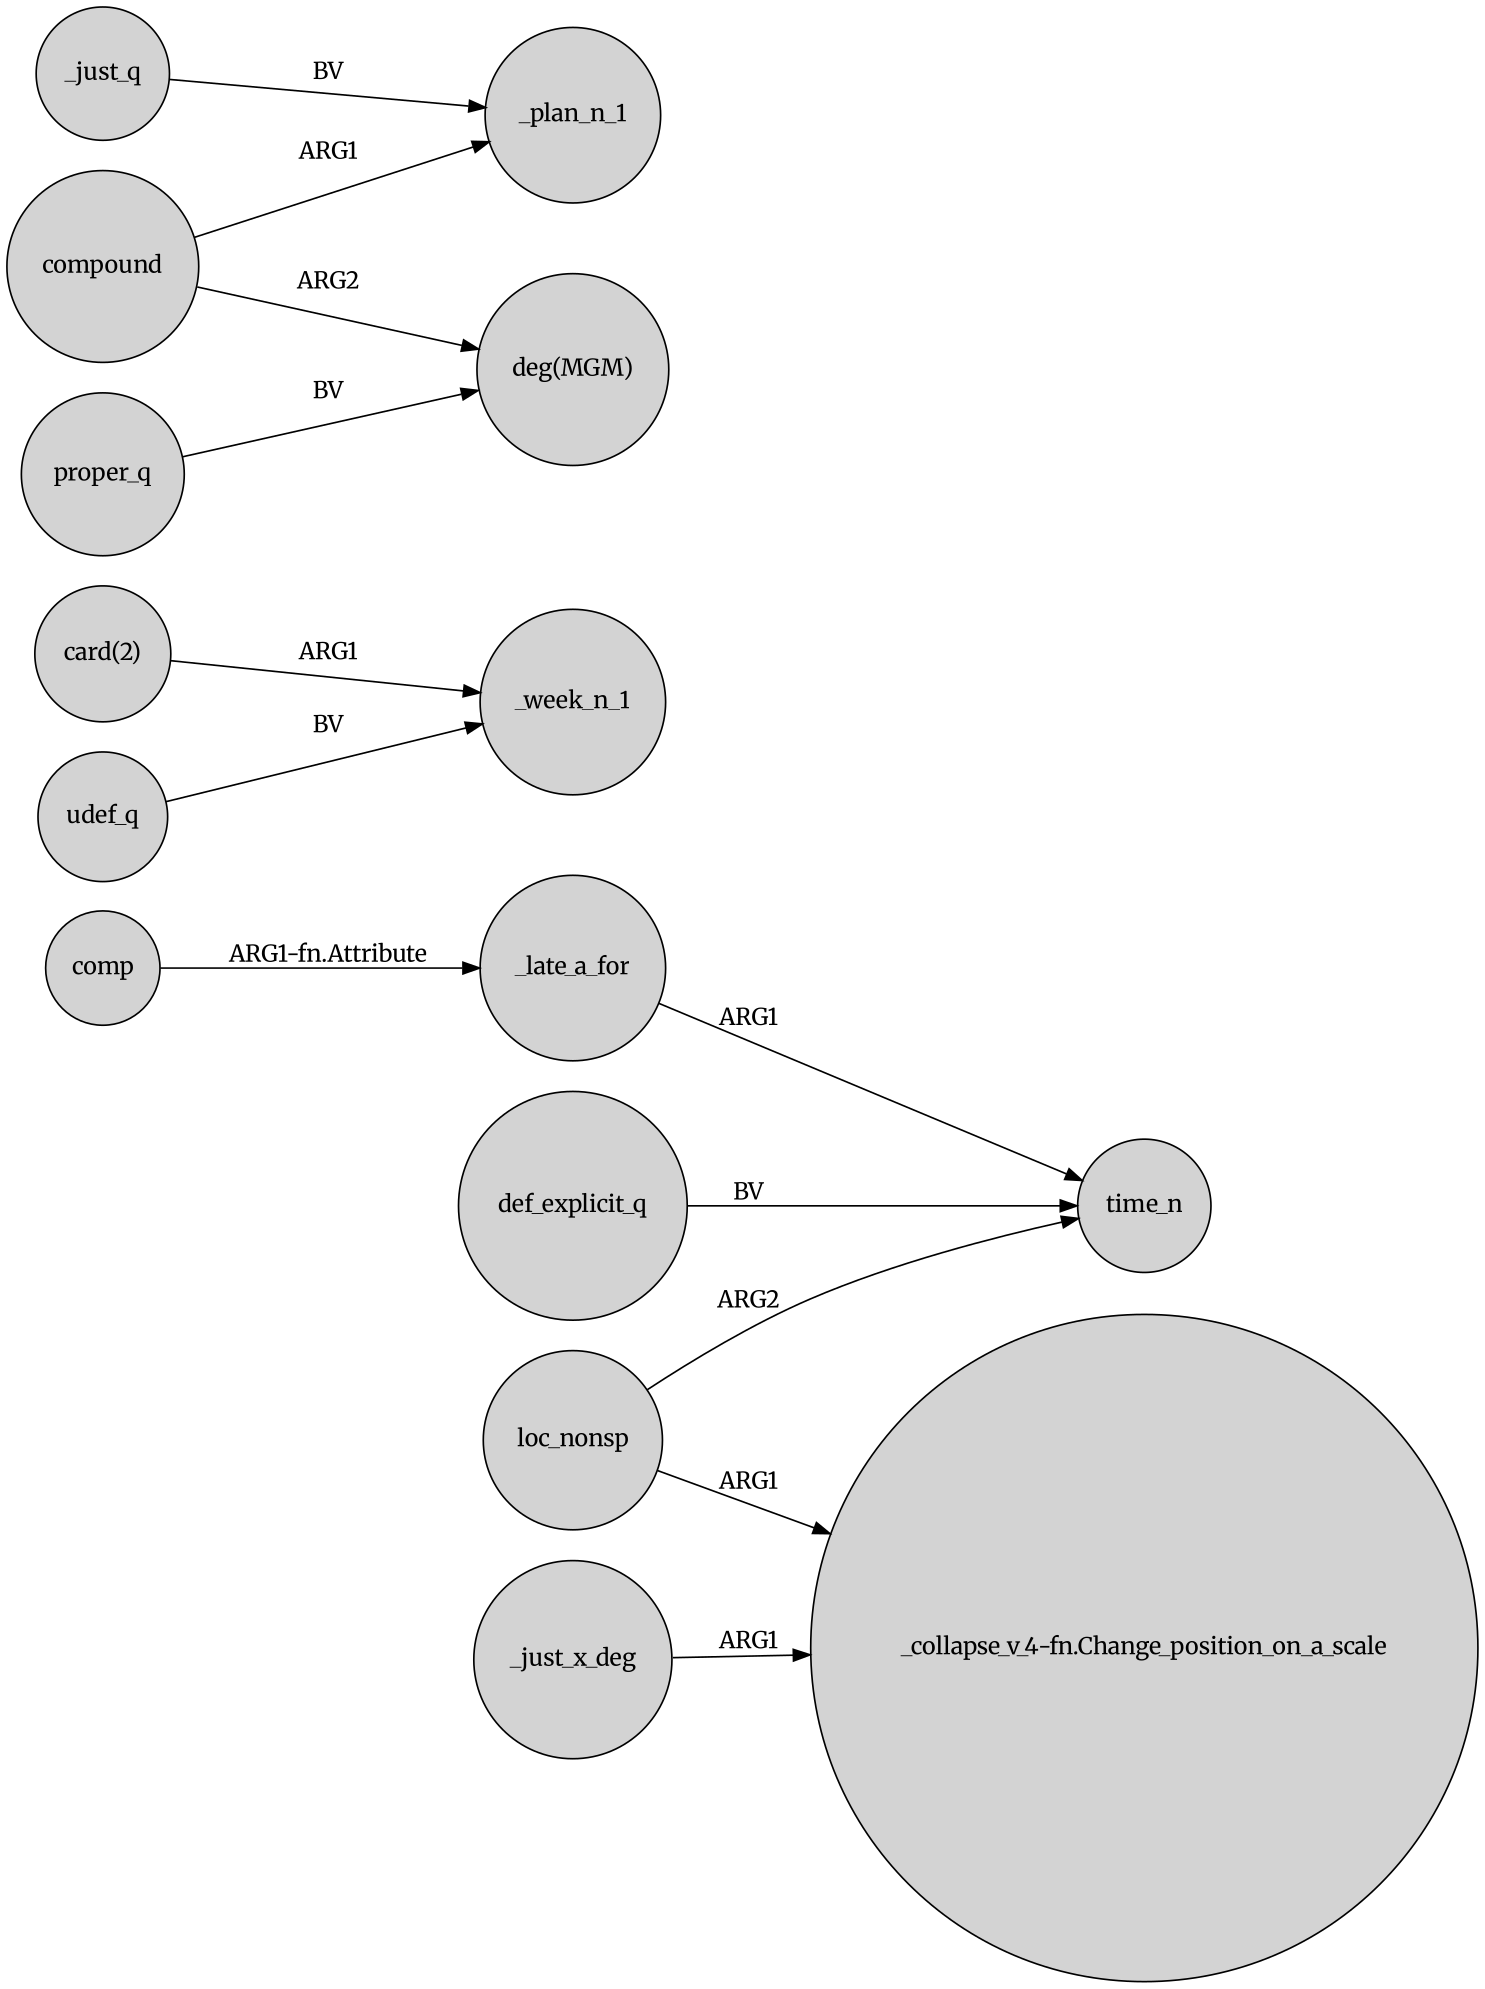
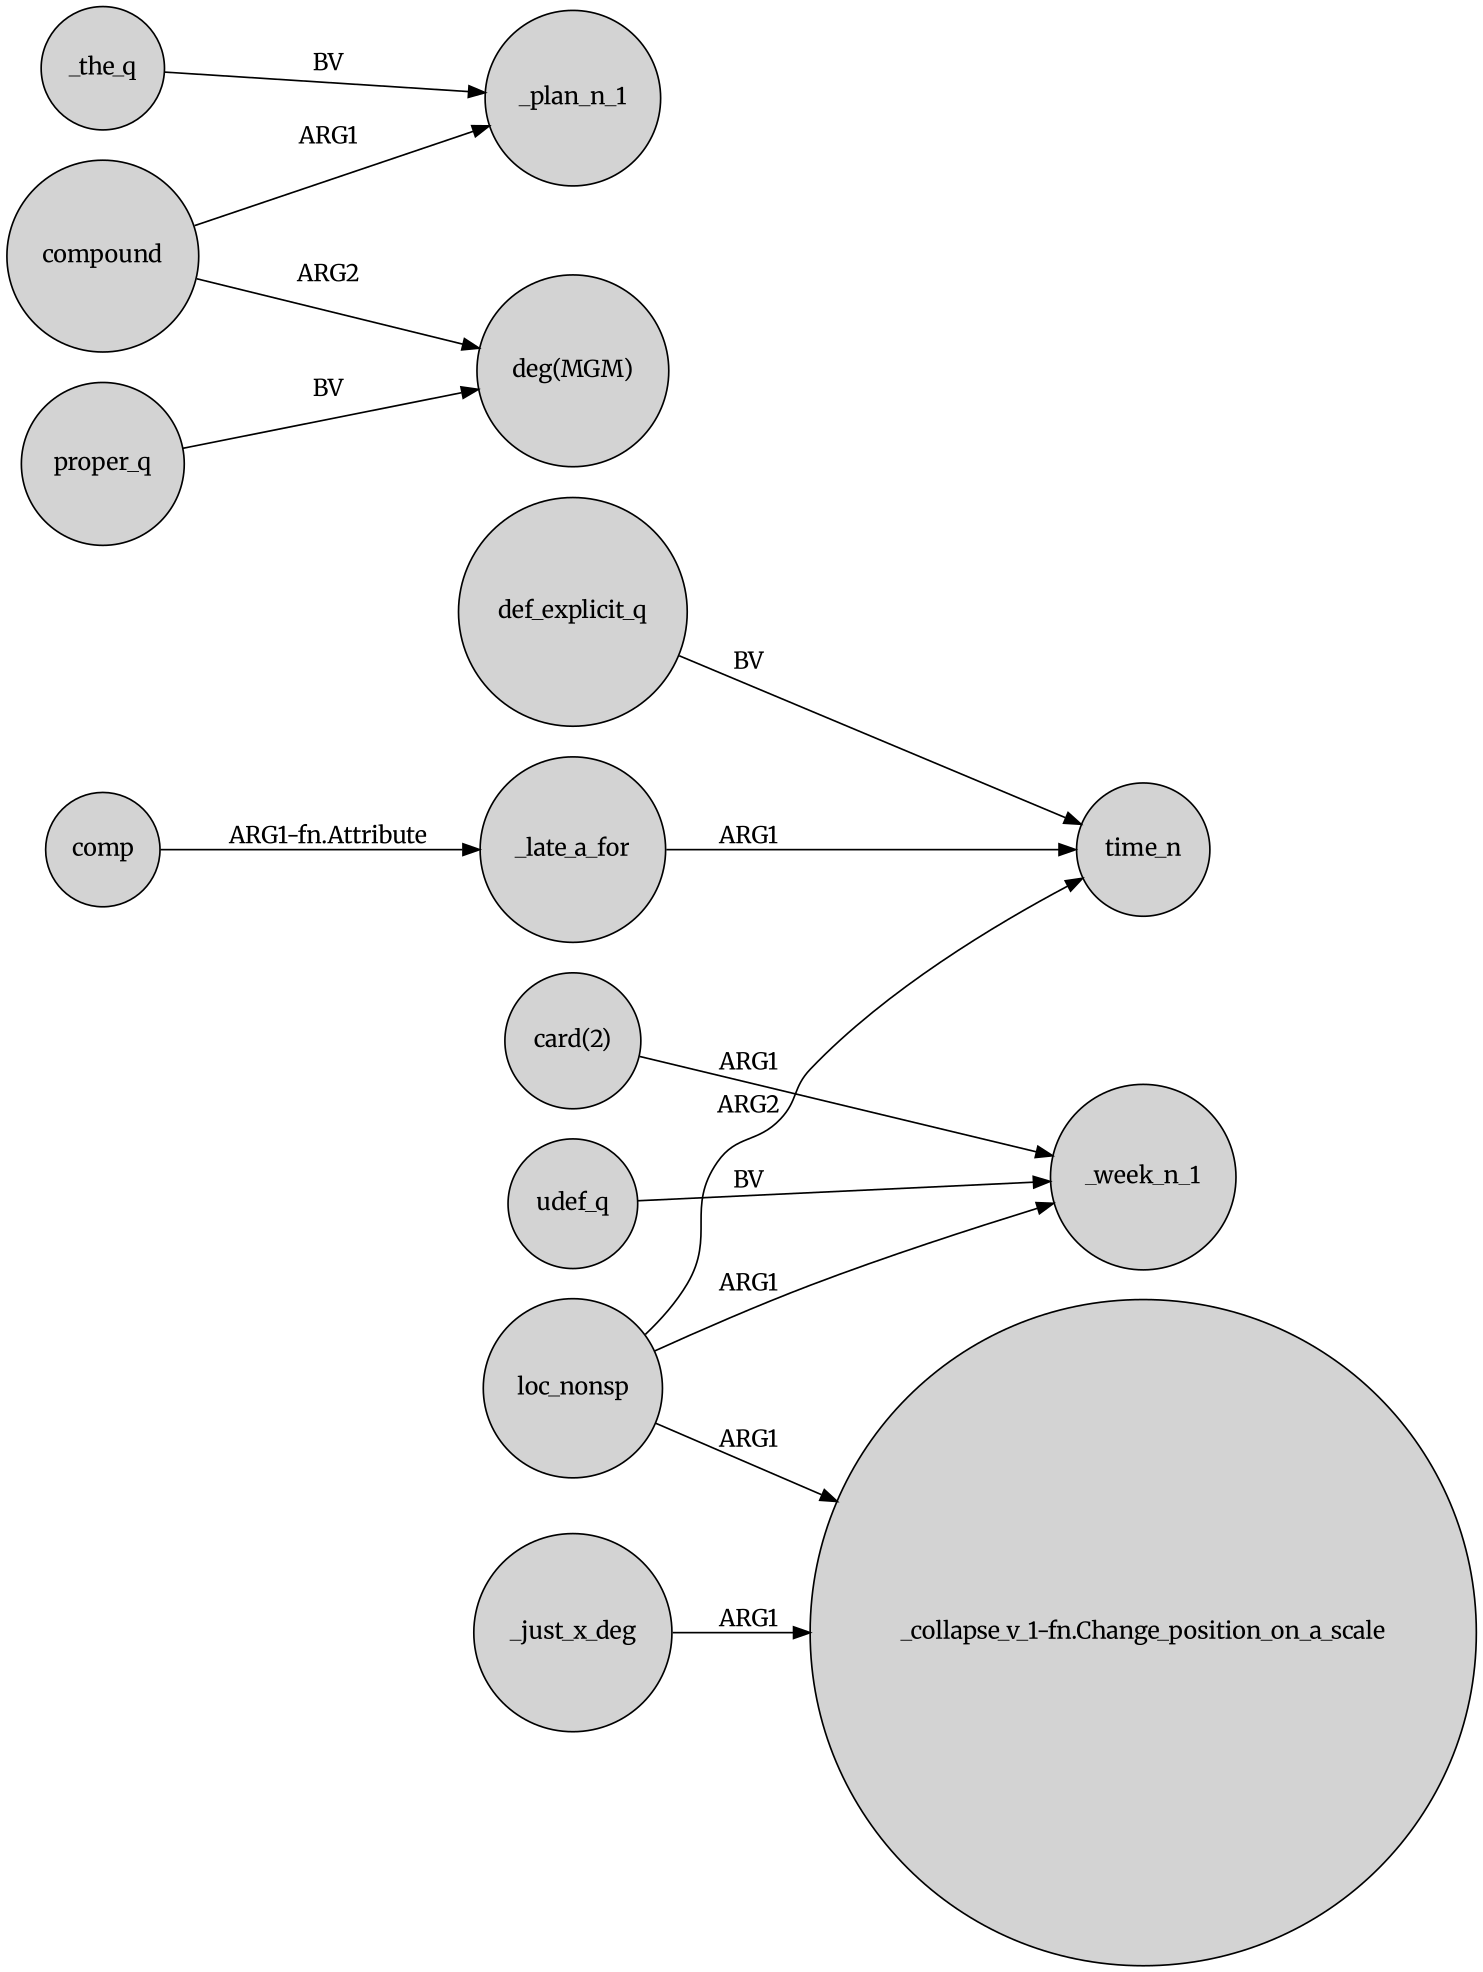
(103, 74) -> (103, 68)
none -> (843, 1273)
(1144, 1648) -> (1143, 1633)
